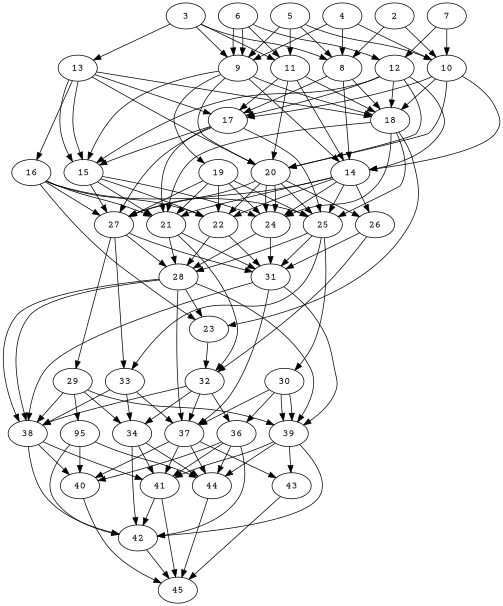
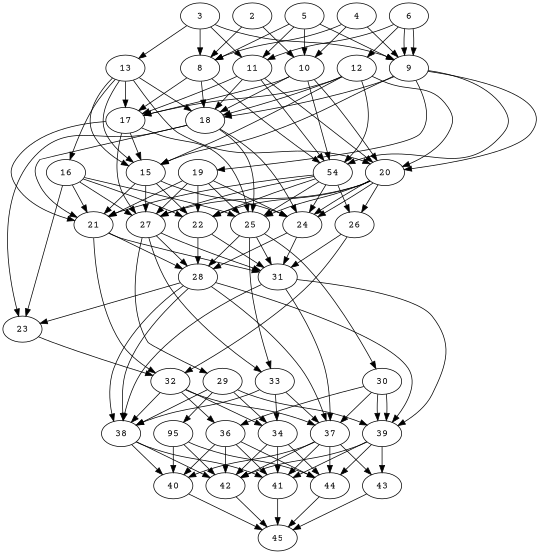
(447, 16) -> none
(350, 173) -> (333, 173)
(150, 509) -> (281, 458)
